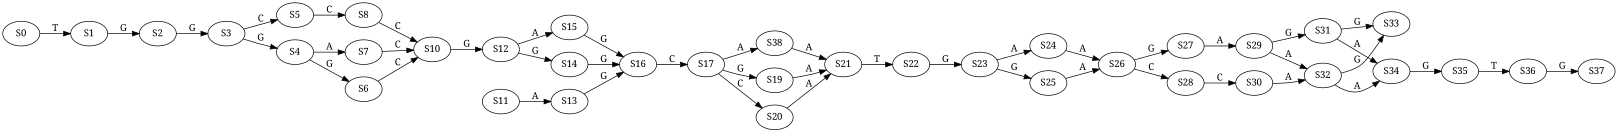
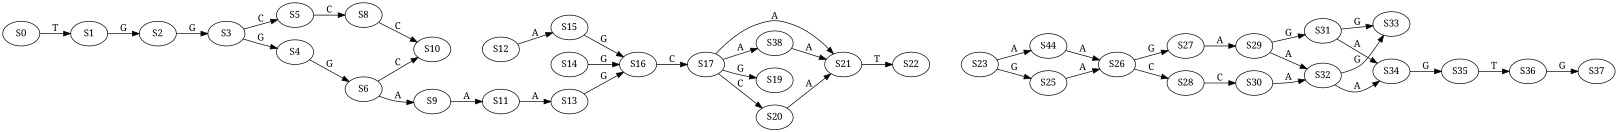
(1048, 46) -> (1048, 46)
(463, 49) -> none
(364, 52) -> none
(532, 56) -> none
(942, 64) -> none
(806, 75) -> (771, 21)
none -> (432, 102)
